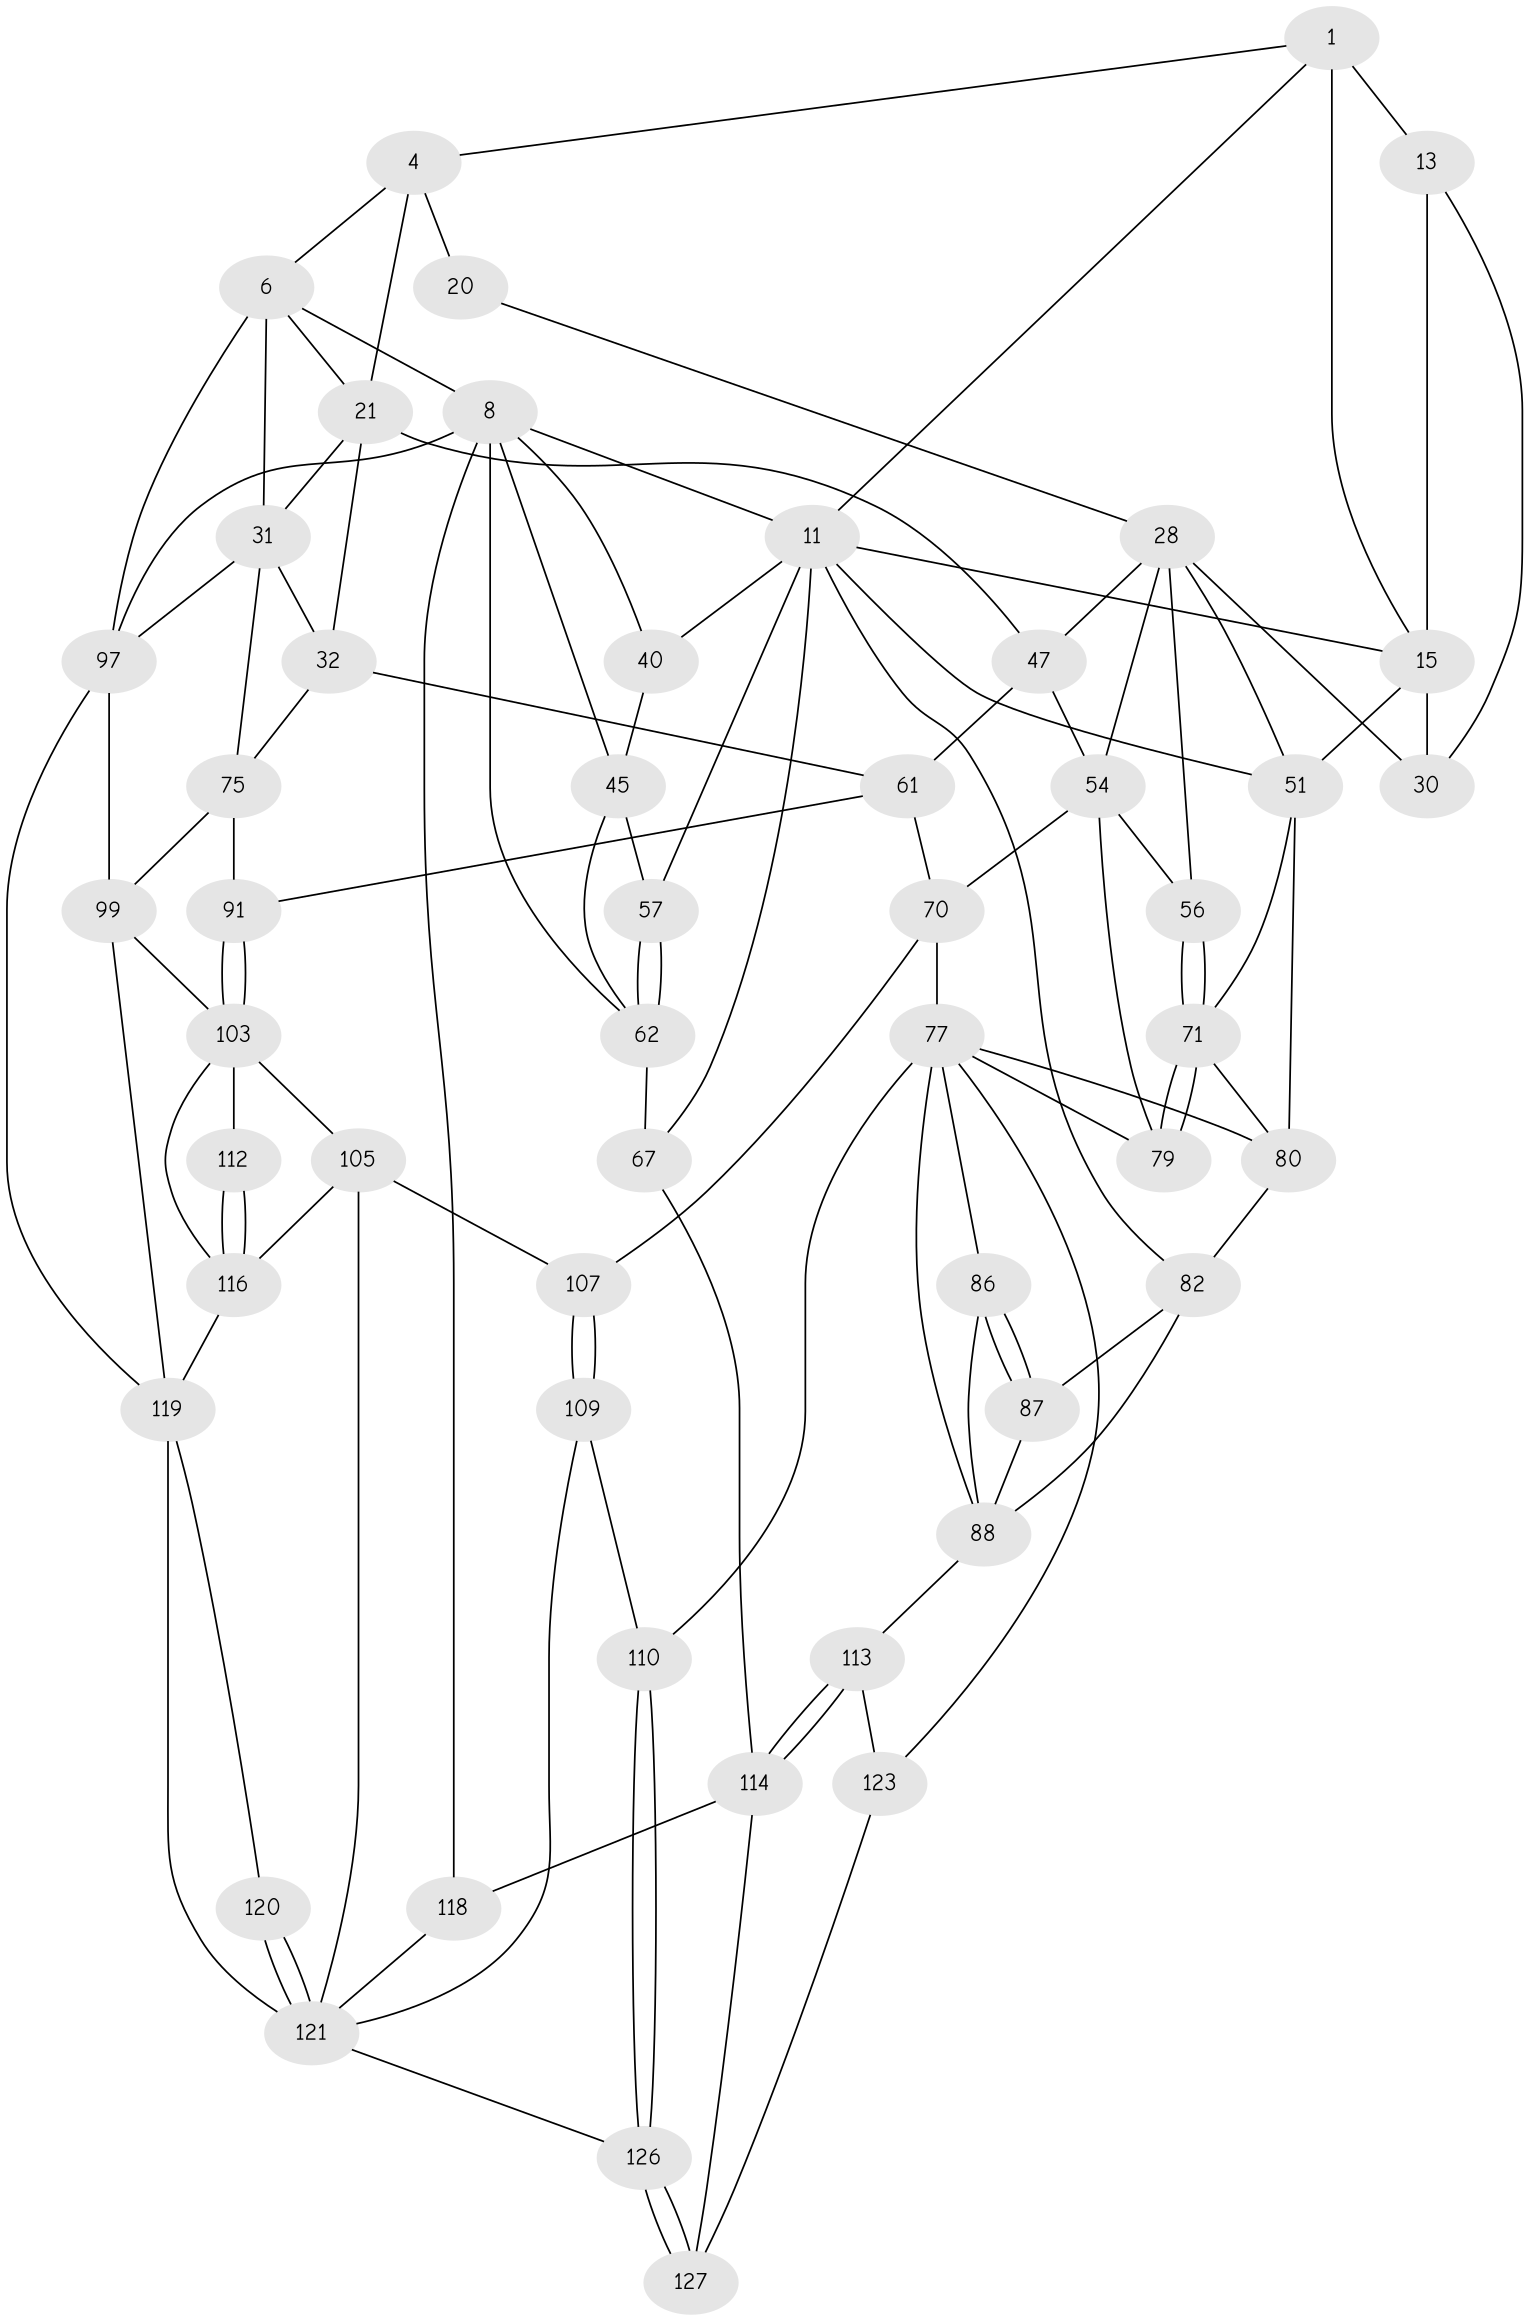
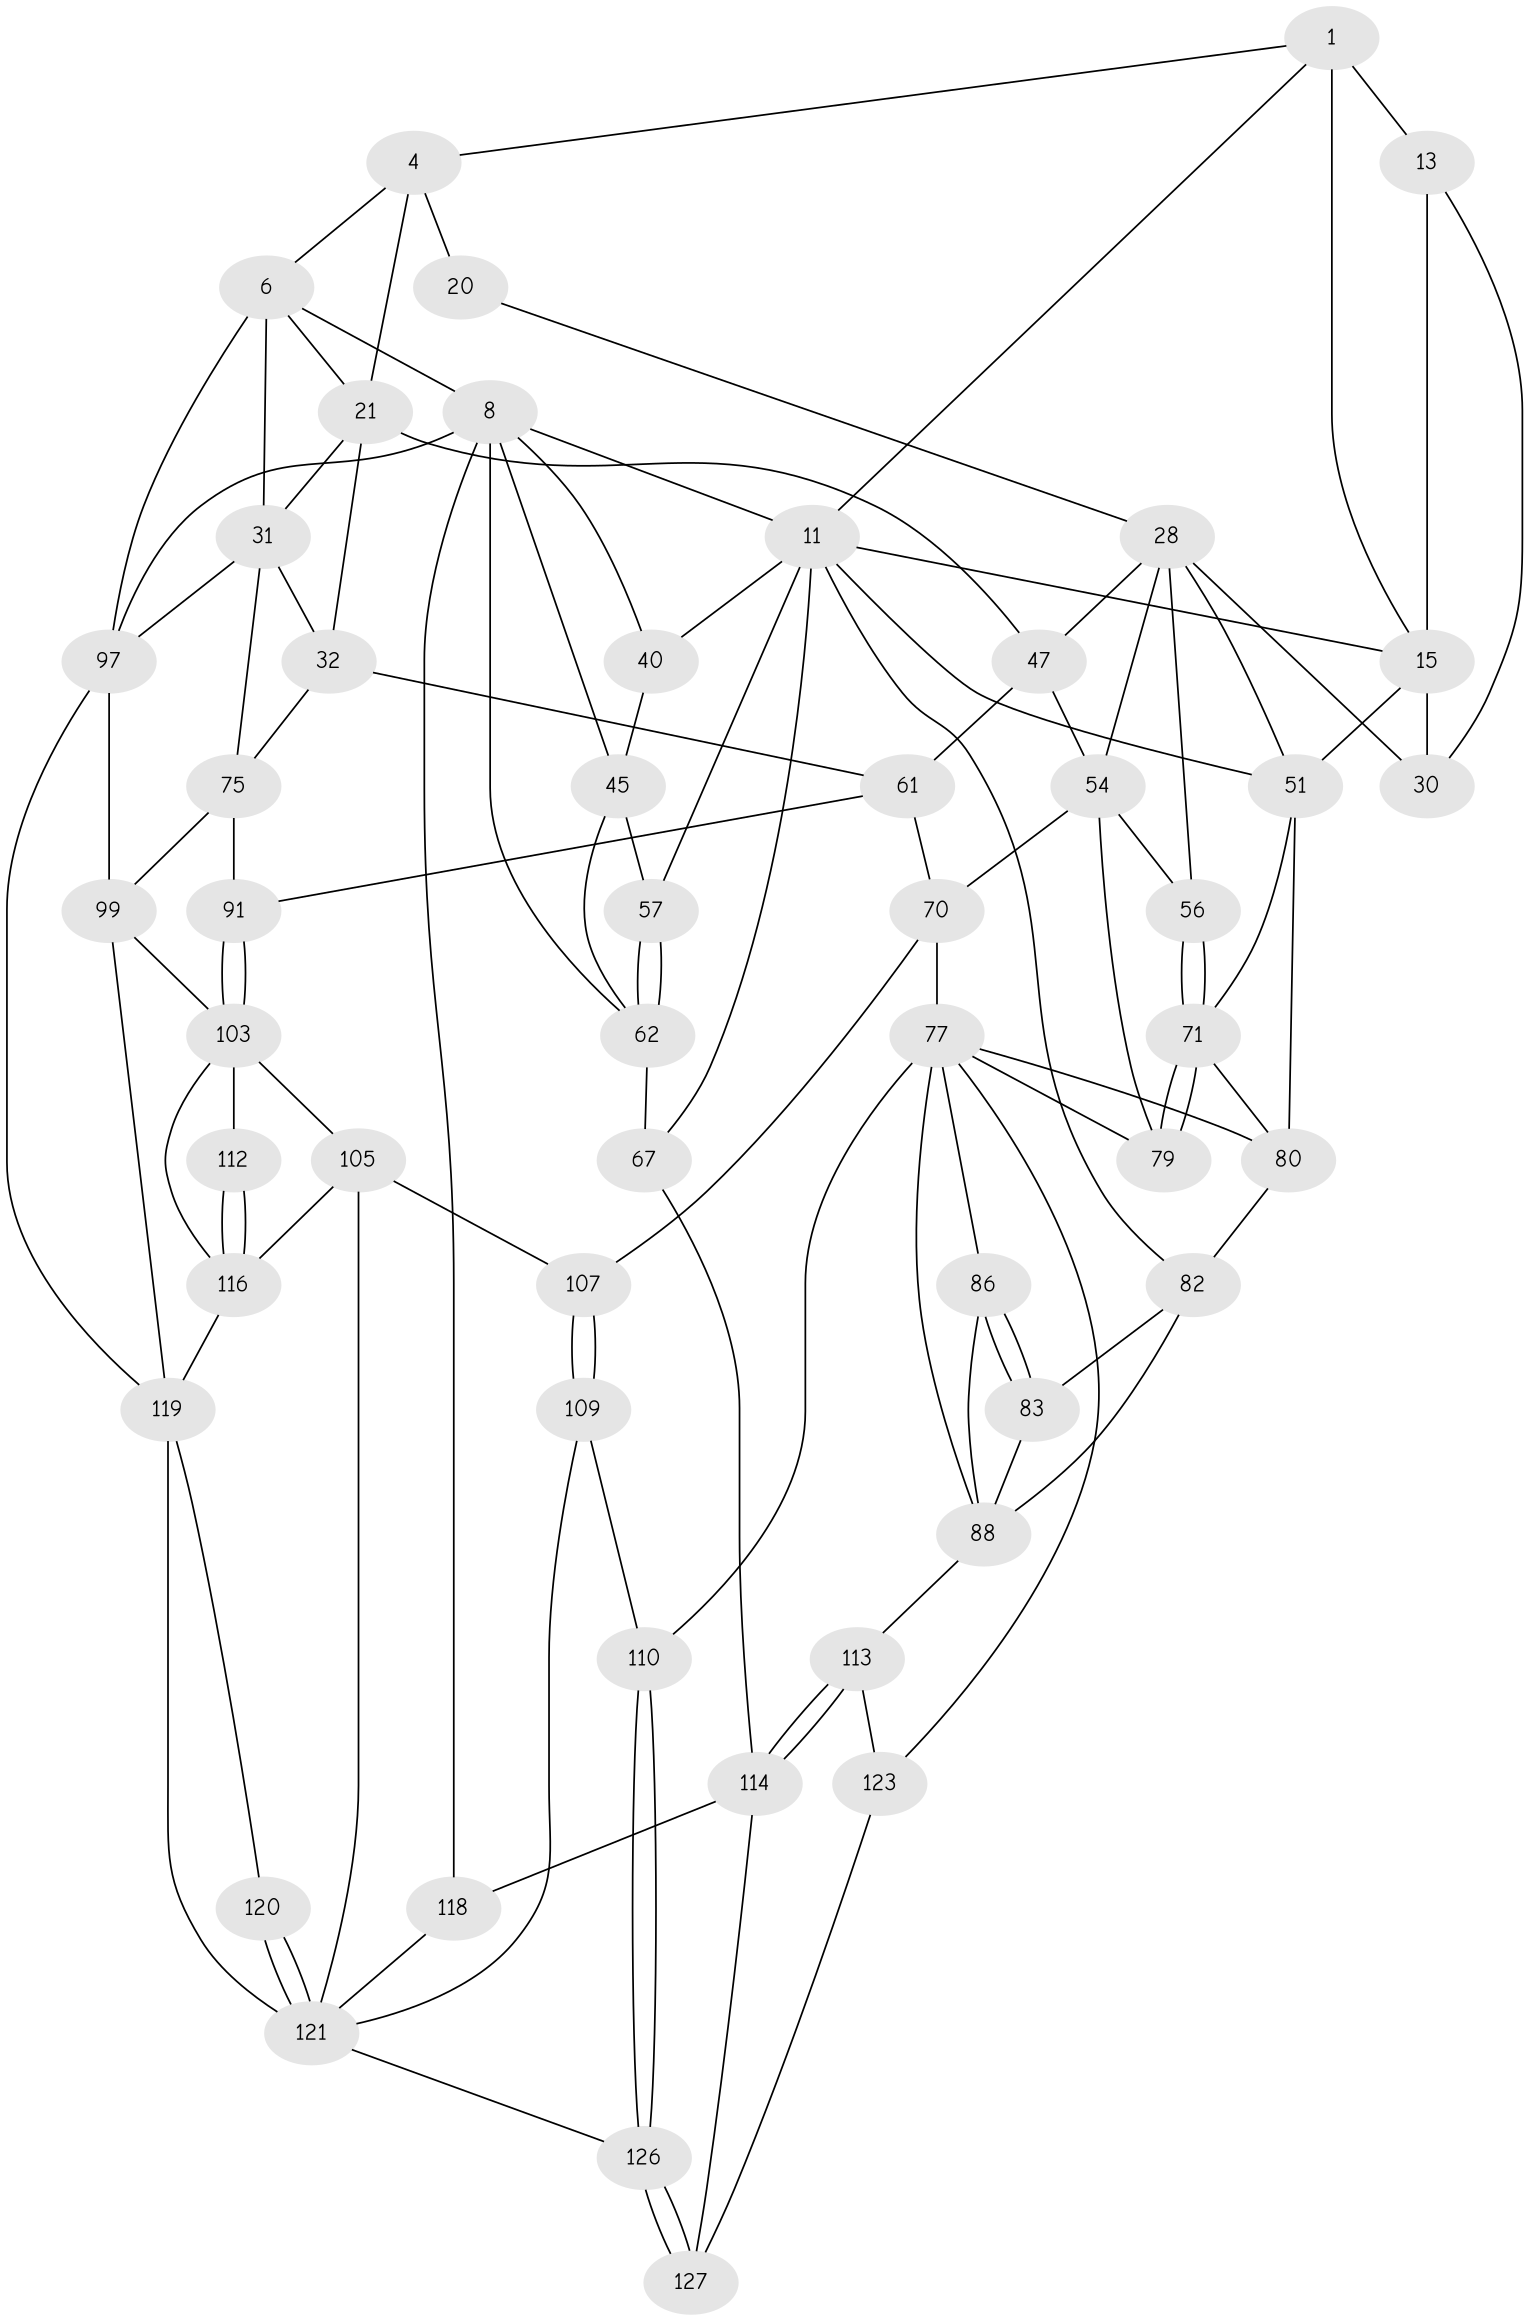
(1032, 1410) -> (1032, 1410)
